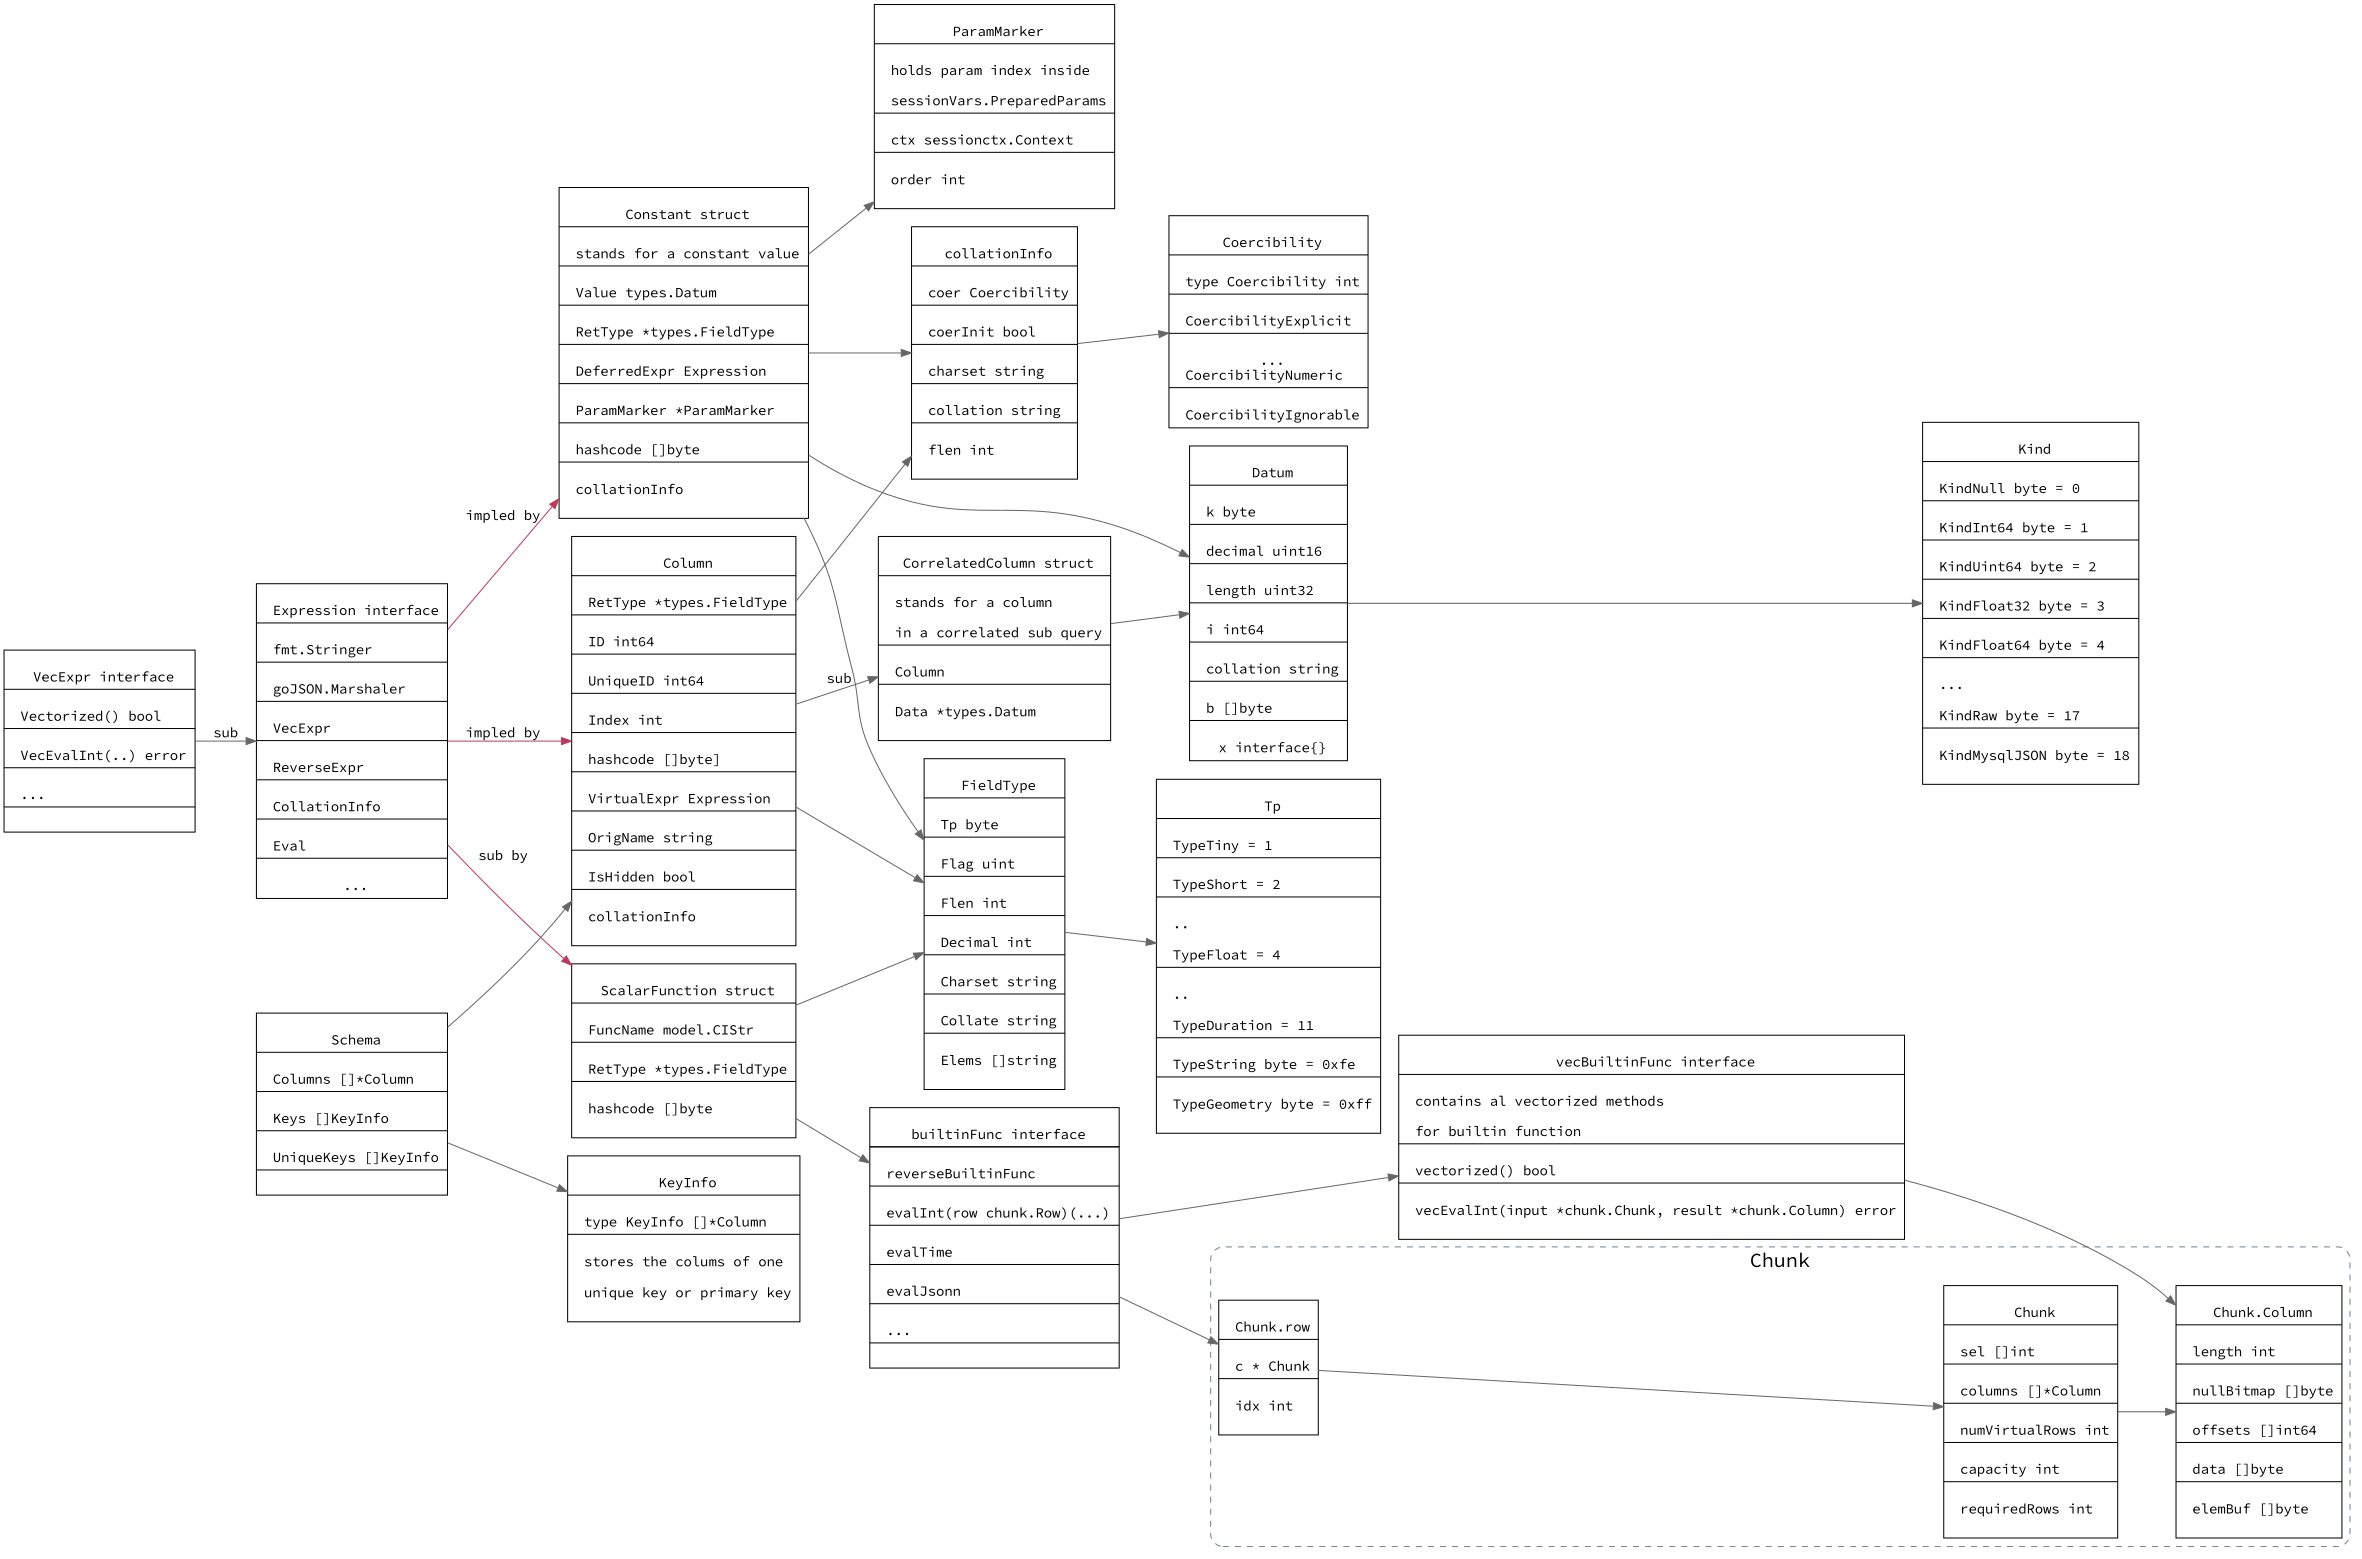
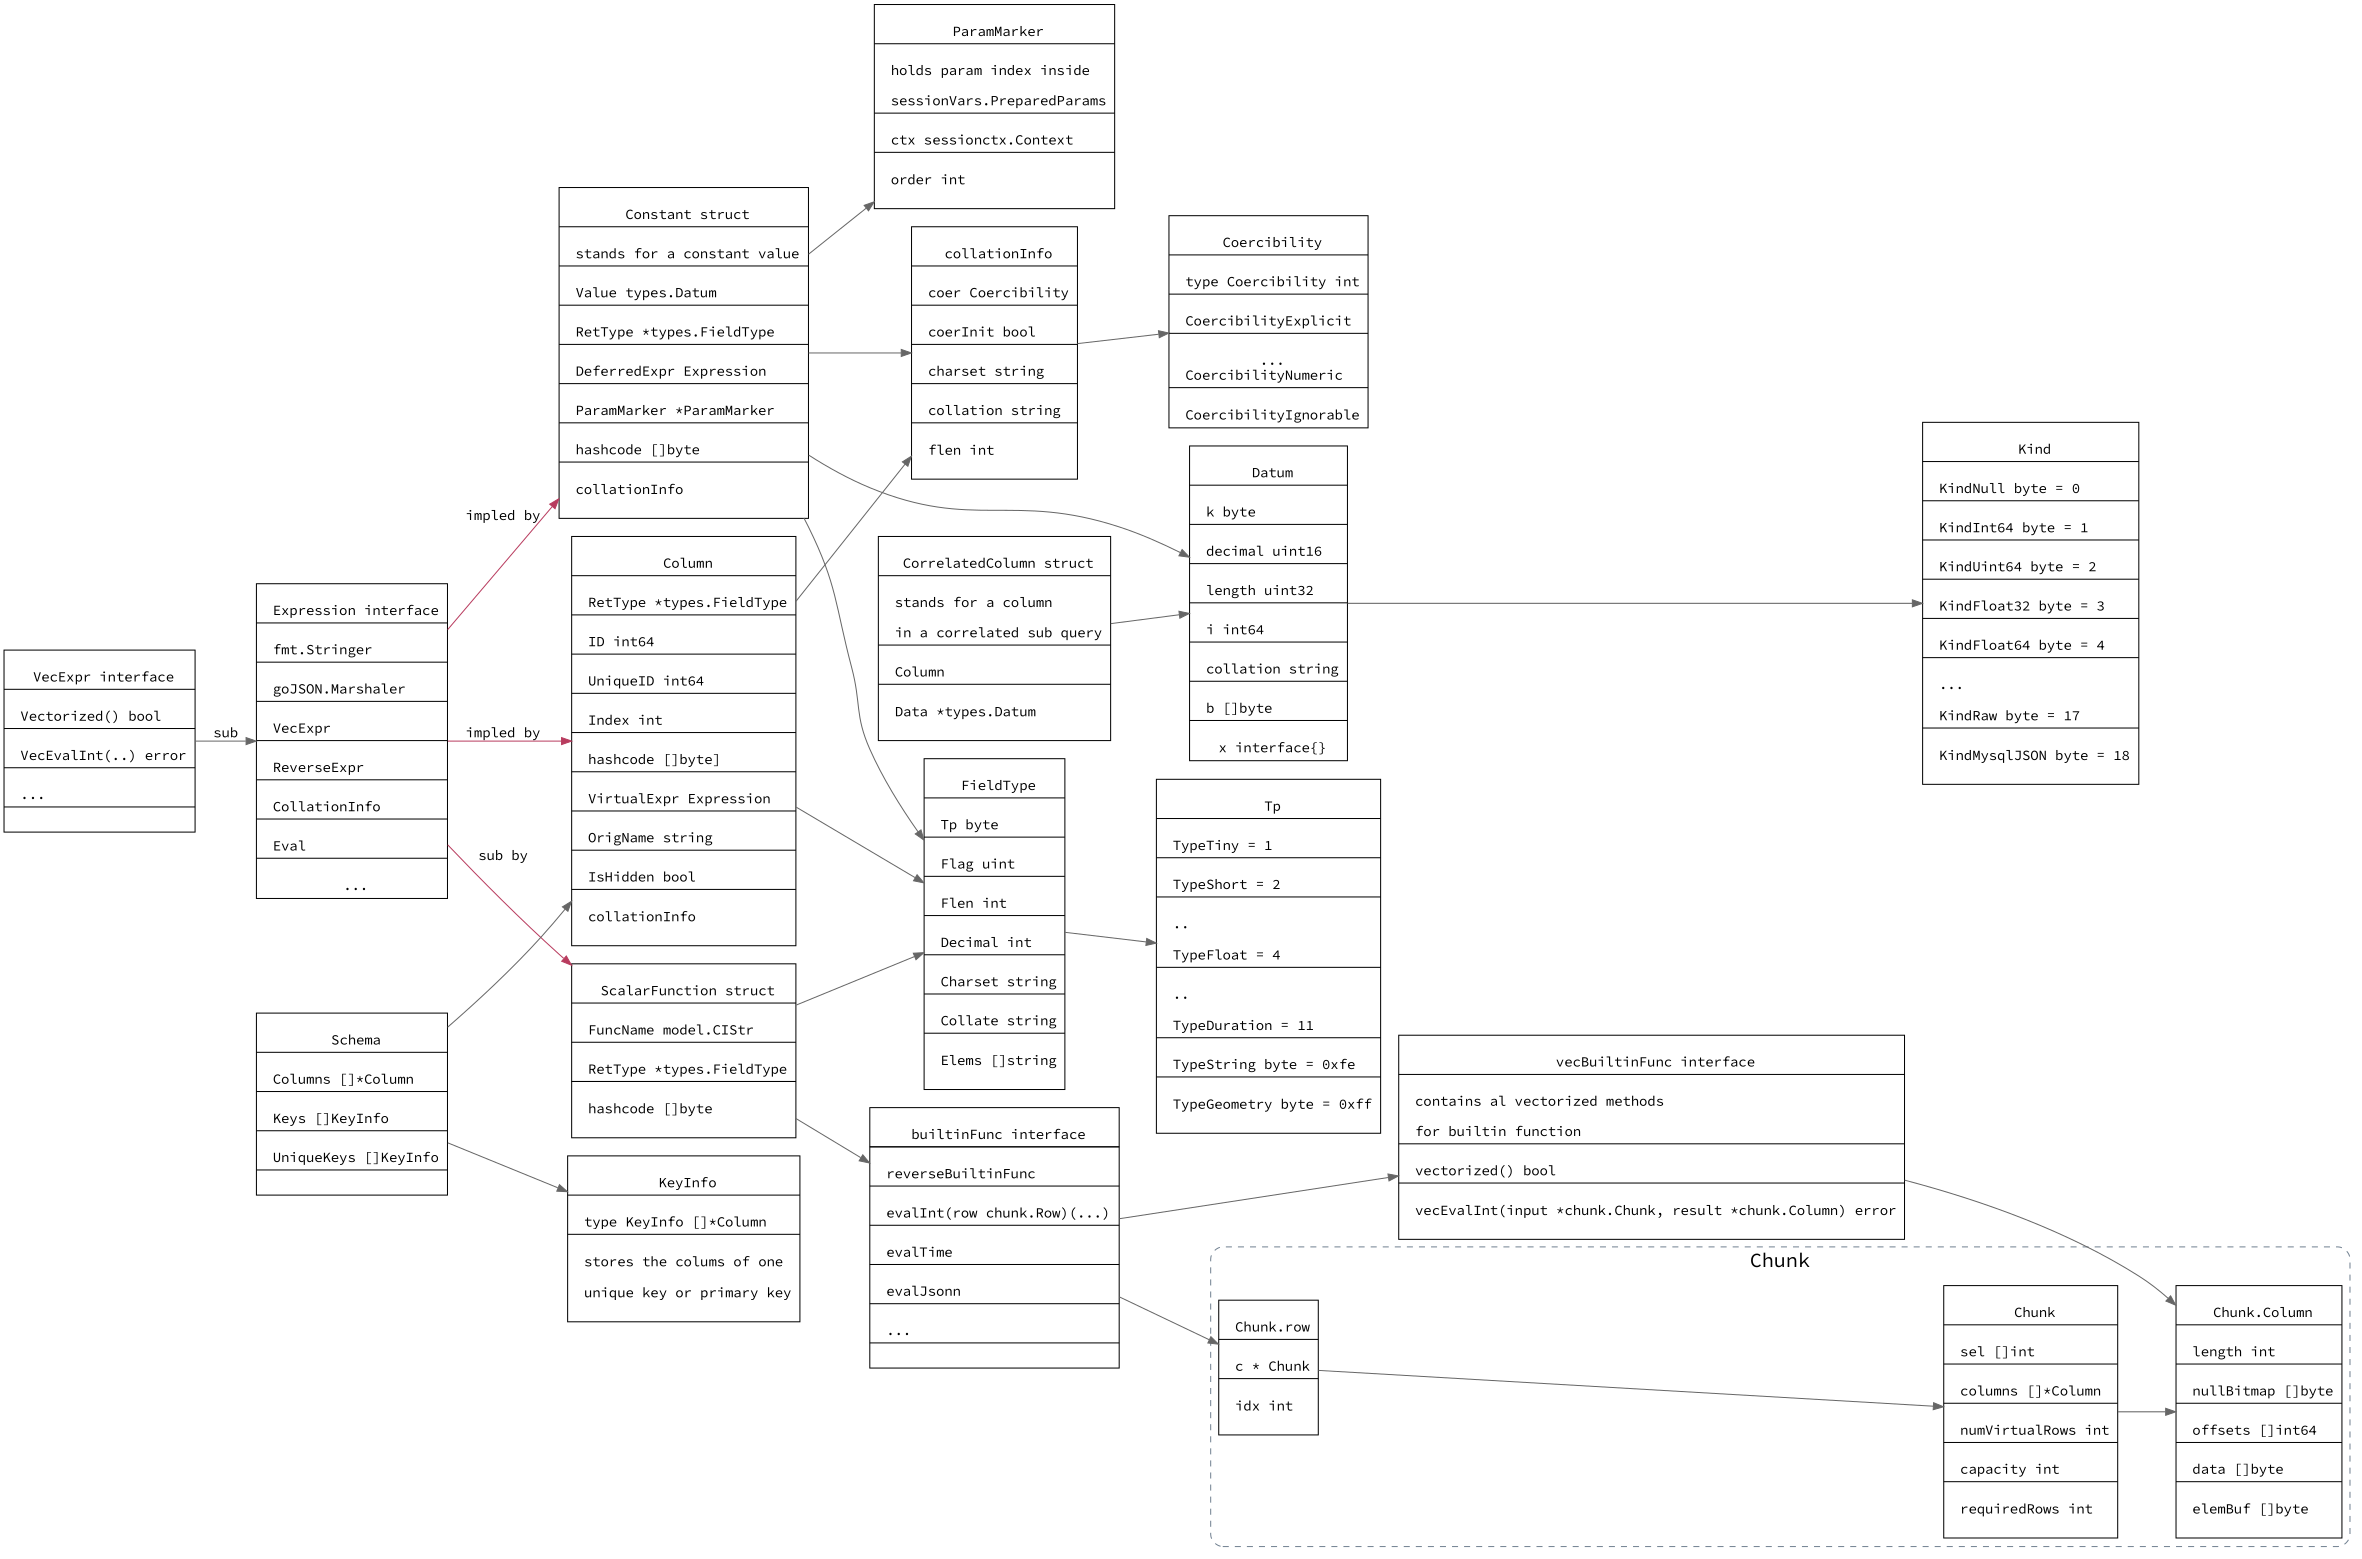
(832, 692) -> none
